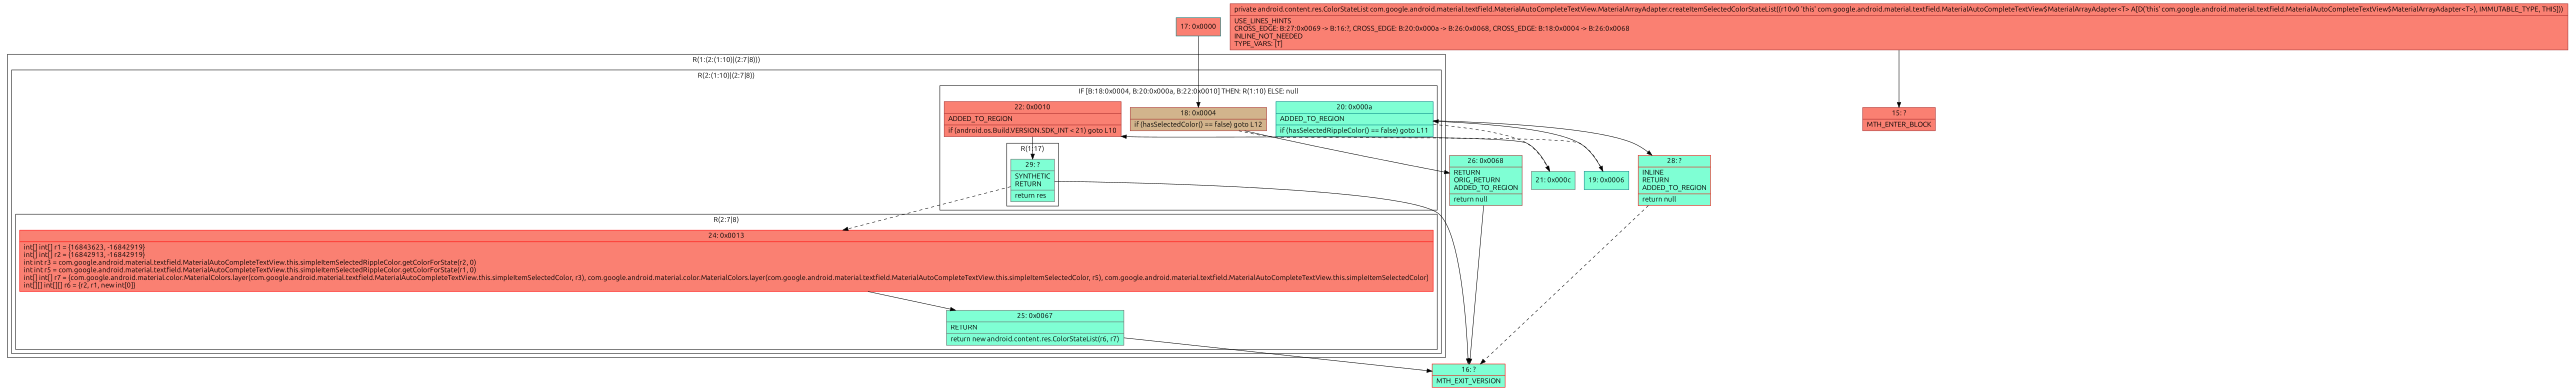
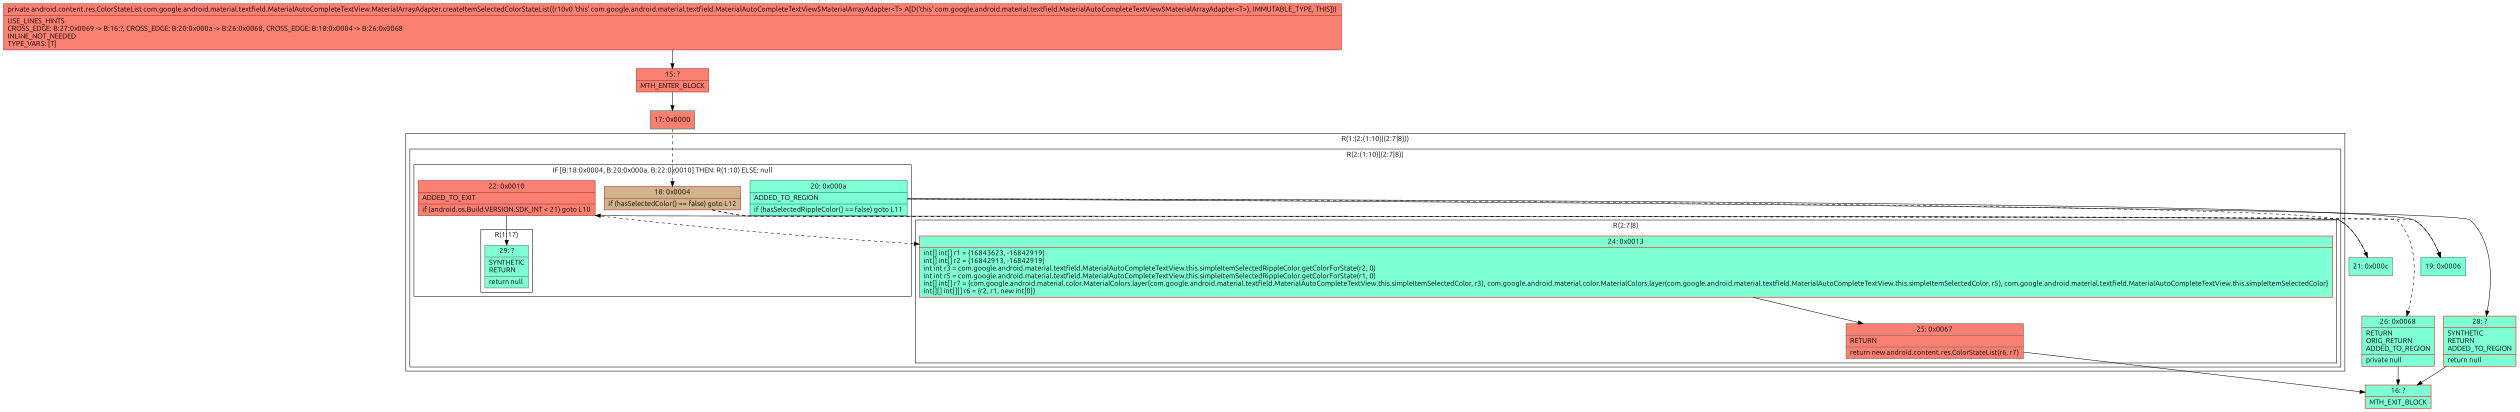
(1198, 66) -> (672, 155)
none -> (672, 99)
(980, 119) -> (449, 198)
(1528, 129) -> (1682, 202)
(1344, 152) -> (1602, 217)
(1653, 173) -> (2465, 333)
(1323, 192) -> none
(1031, 196) -> (506, 282)
(1471, 199) -> (2384, 360)
(929, 208) -> (754, 232)
(726, 261) -> (1626, 267)
(1566, 283) -> (2434, 374)
(1035, 328) -> (1935, 341)
(1469, 381) -> (2398, 402)
